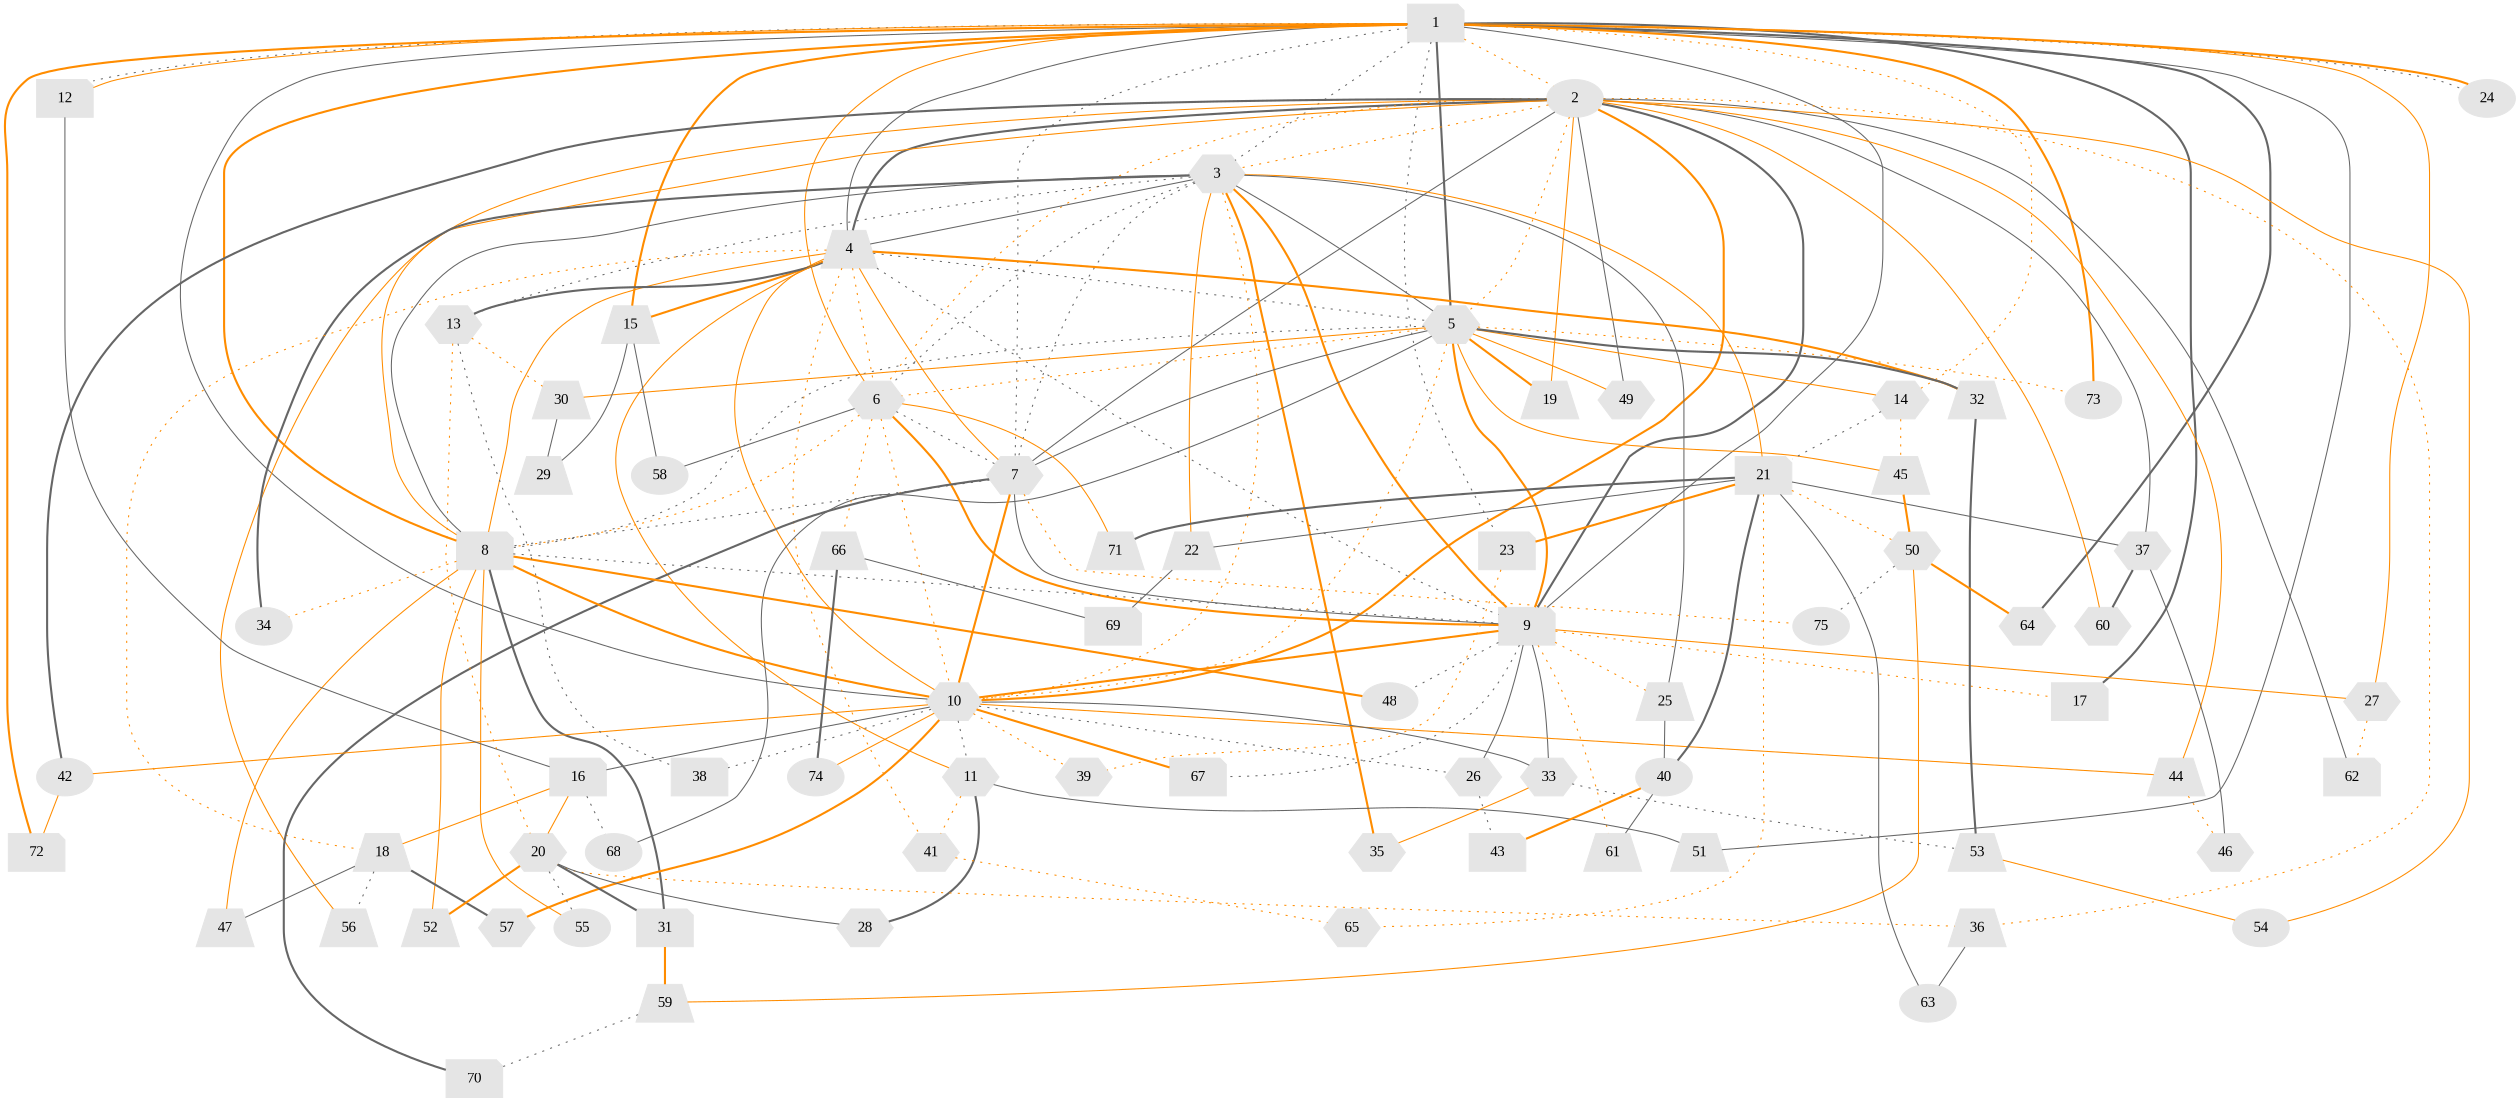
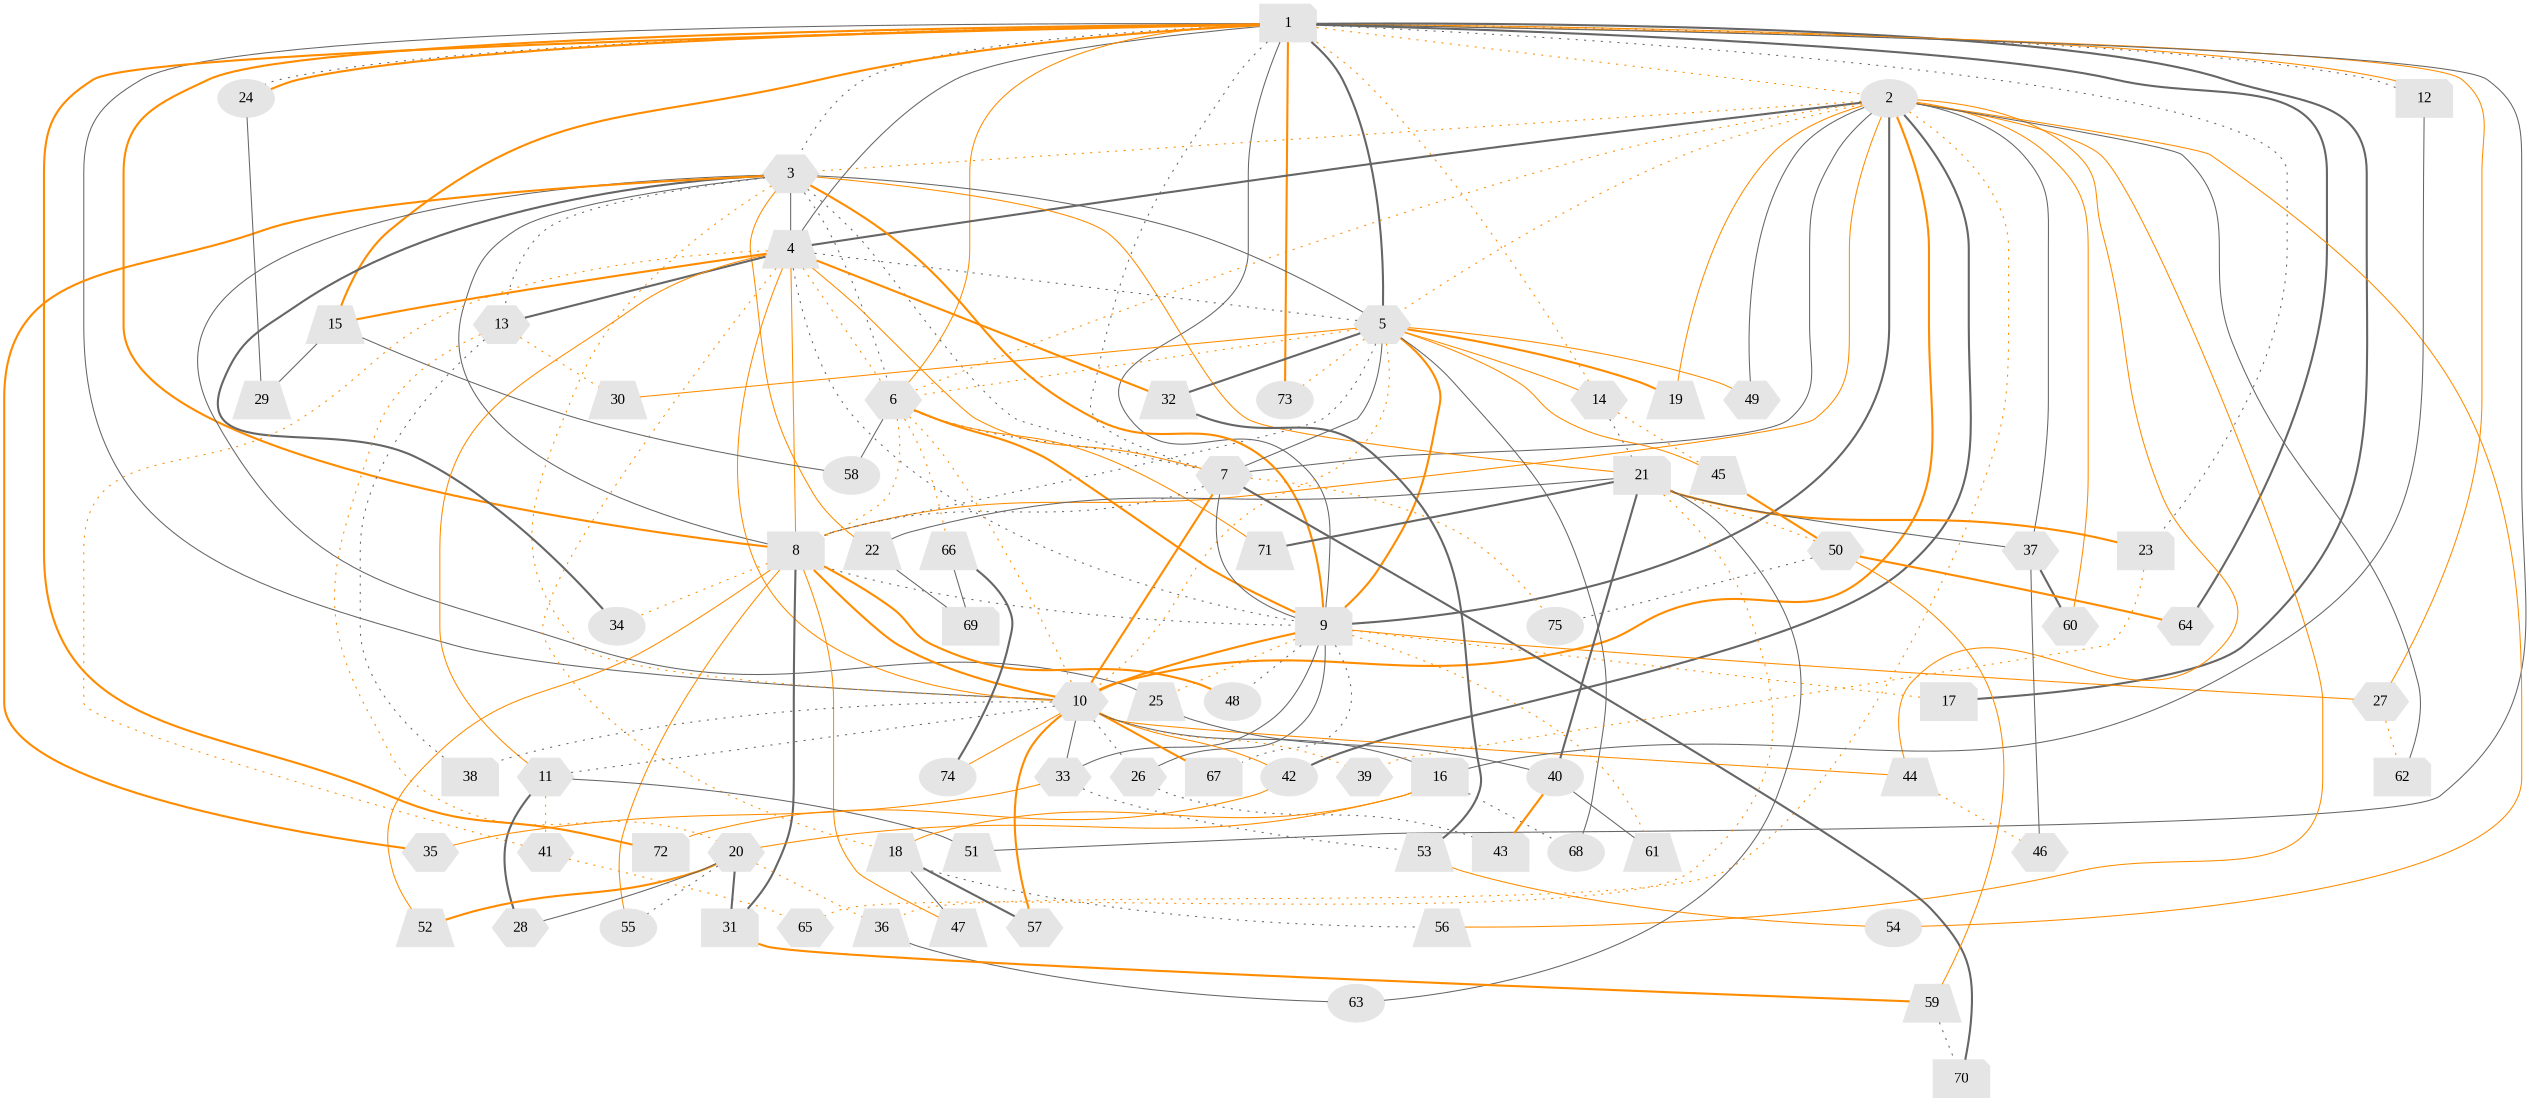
(552, 438) -> (254, 249)
